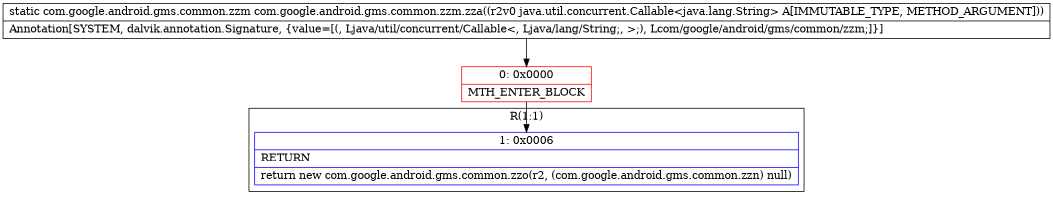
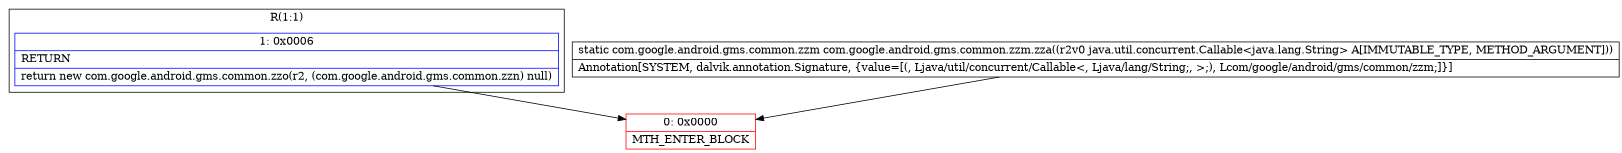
(527, 113) -> (526, 102)
